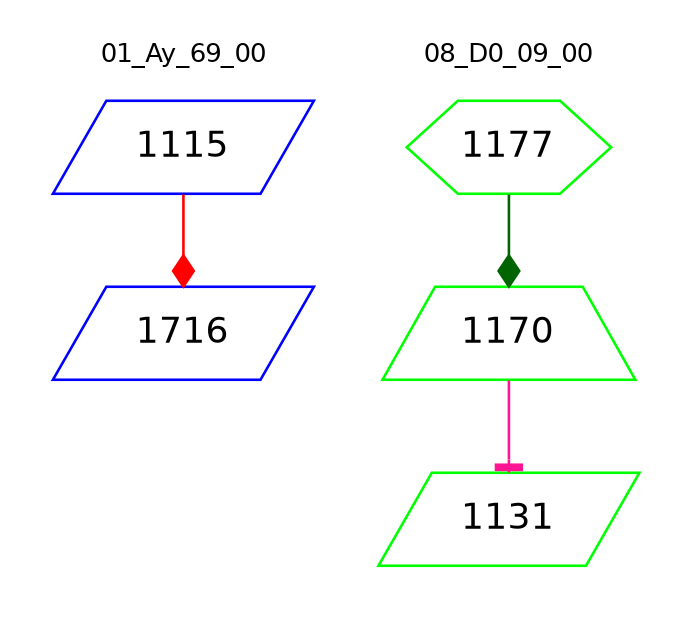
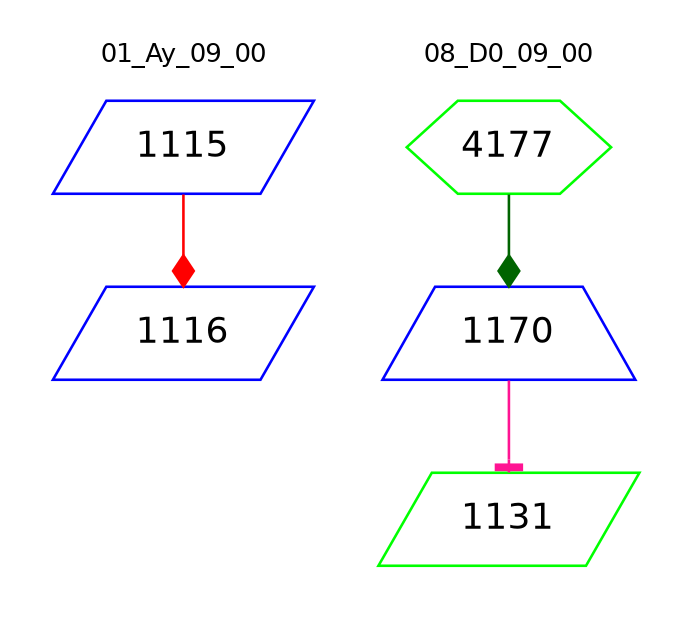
(183, 56) -> (183, 56)
(509, 147) -> (509, 147)
(183, 333) -> (183, 333)
(509, 333) -> (509, 333)
